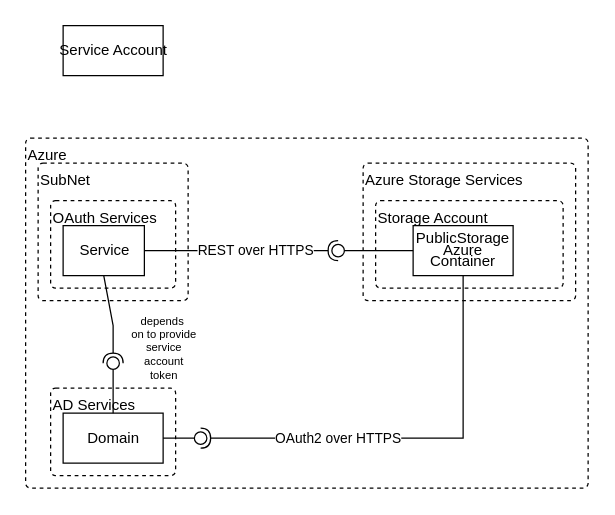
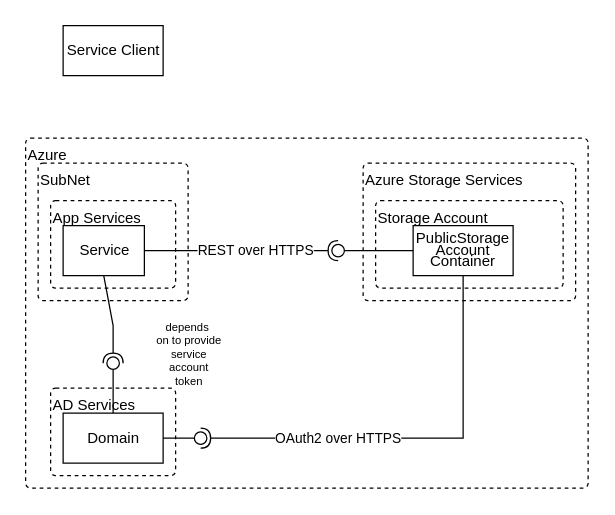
(114, 51) -> (114, 51)
(108, 218) -> (100, 218)
(463, 251) -> (463, 251)
(164, 348) -> (189, 354)
